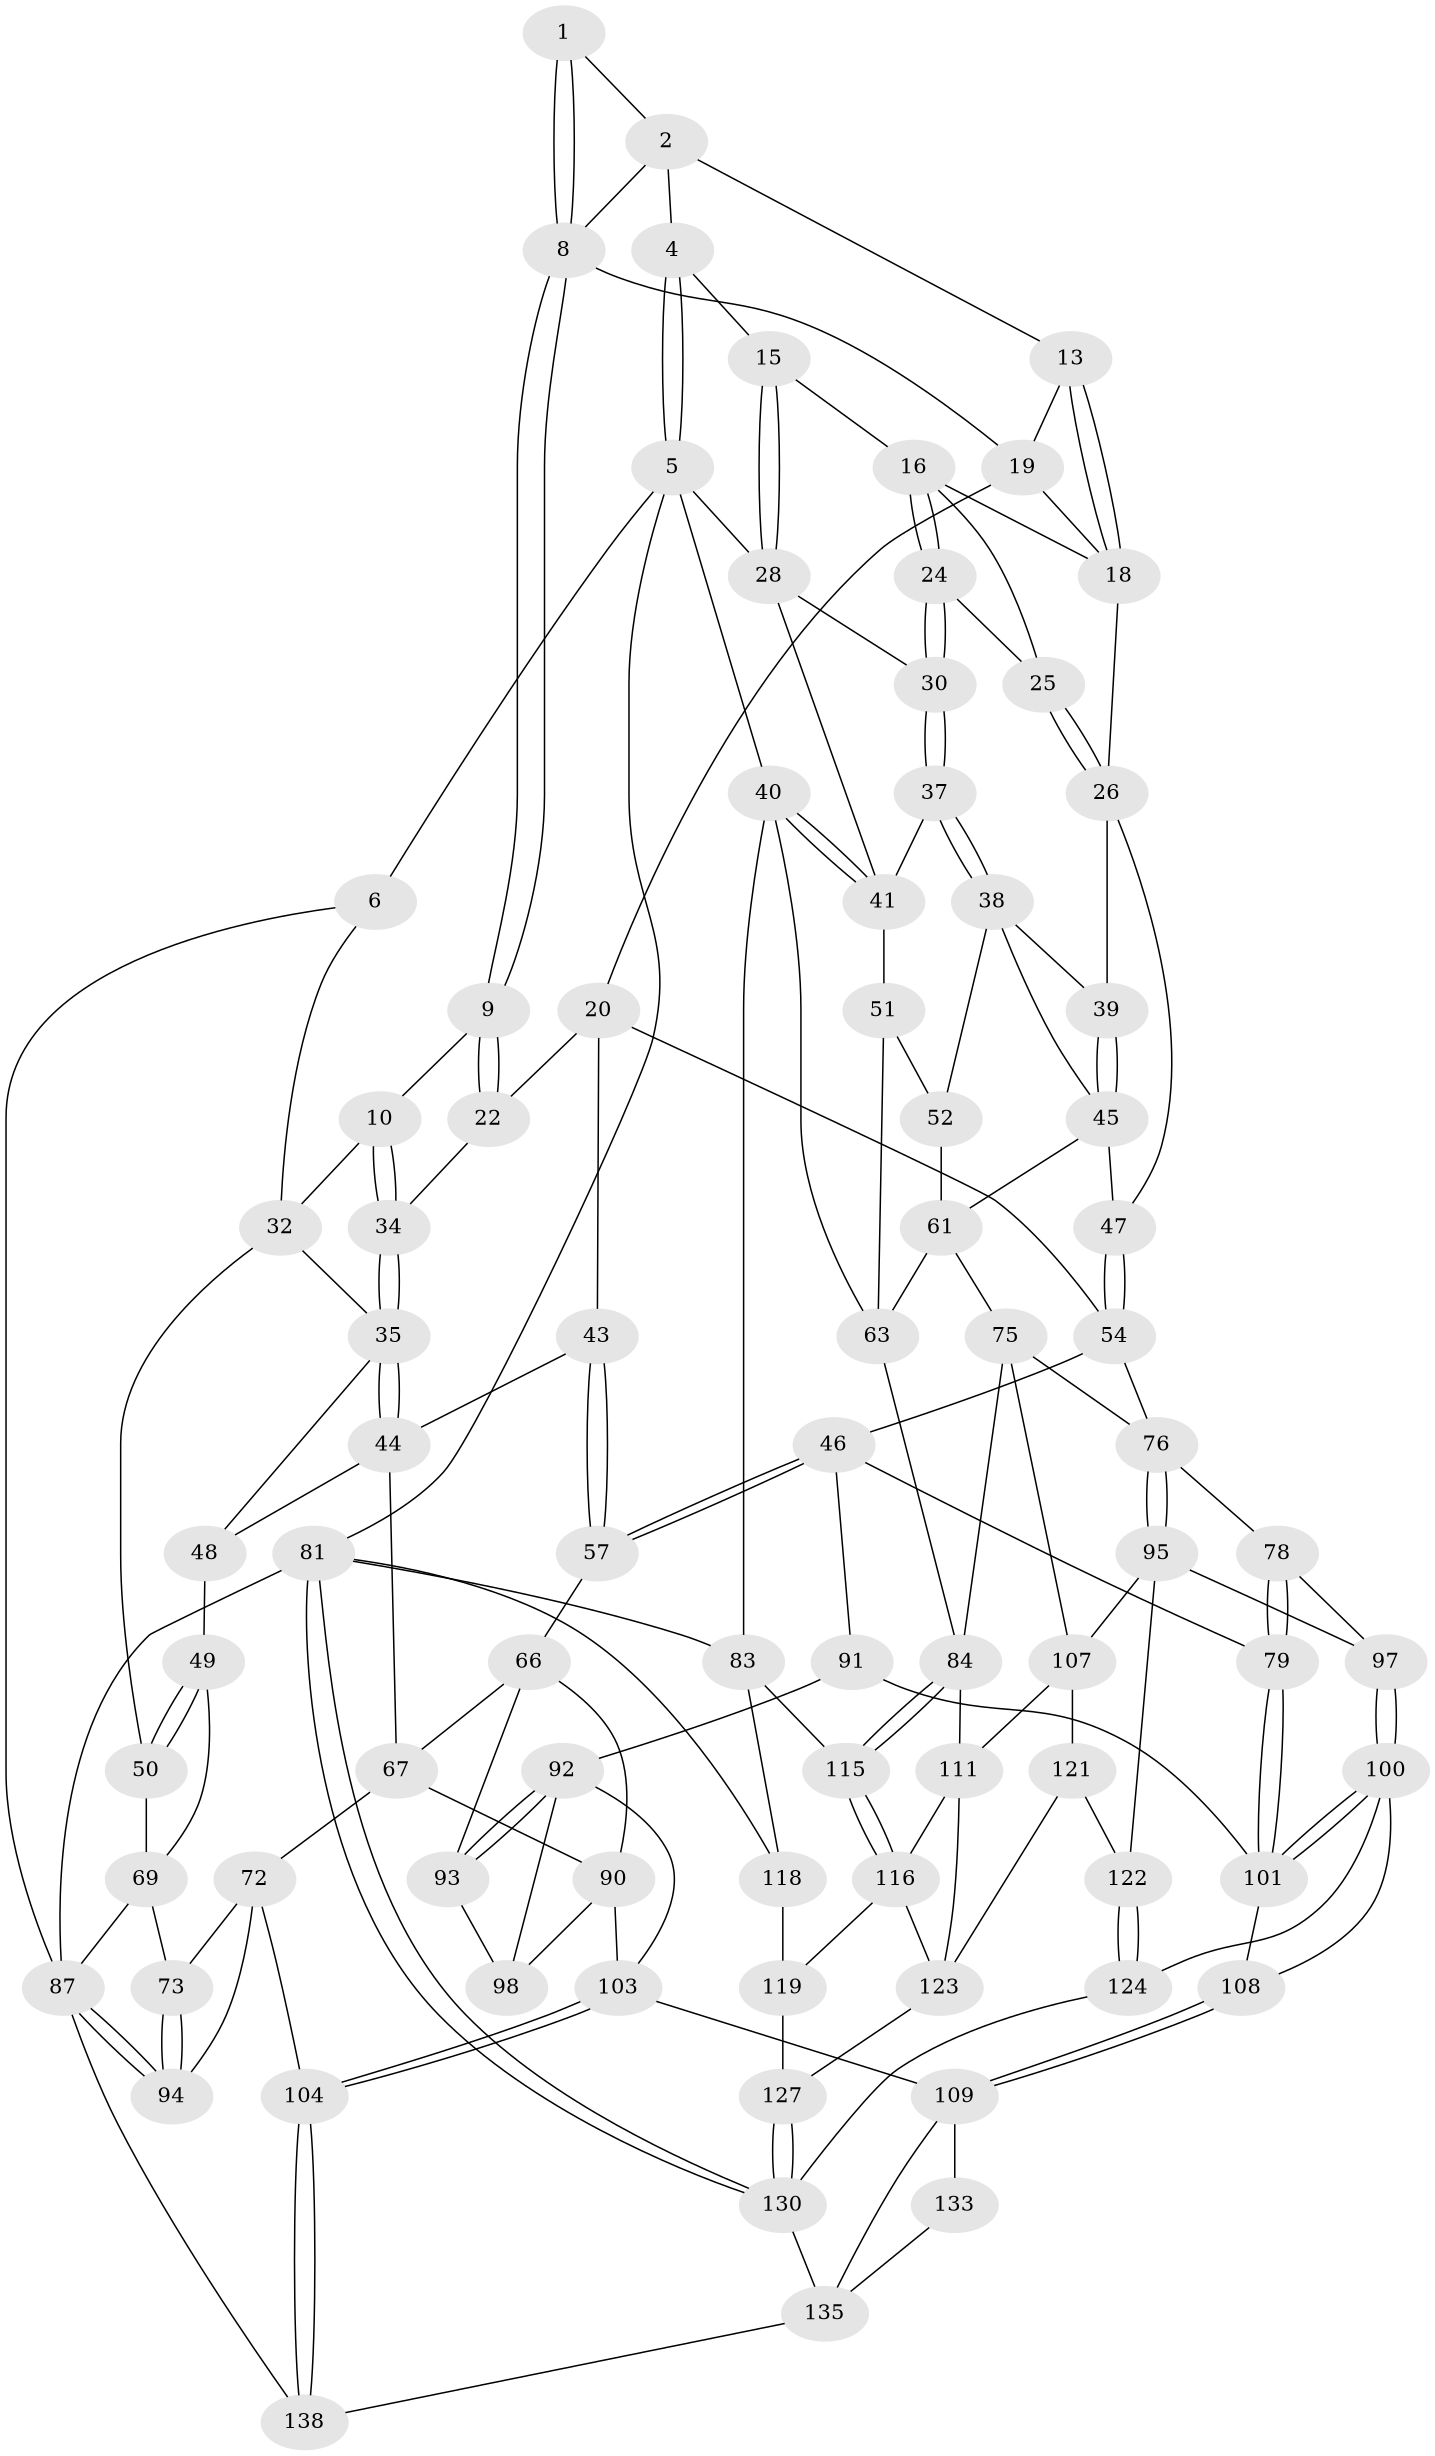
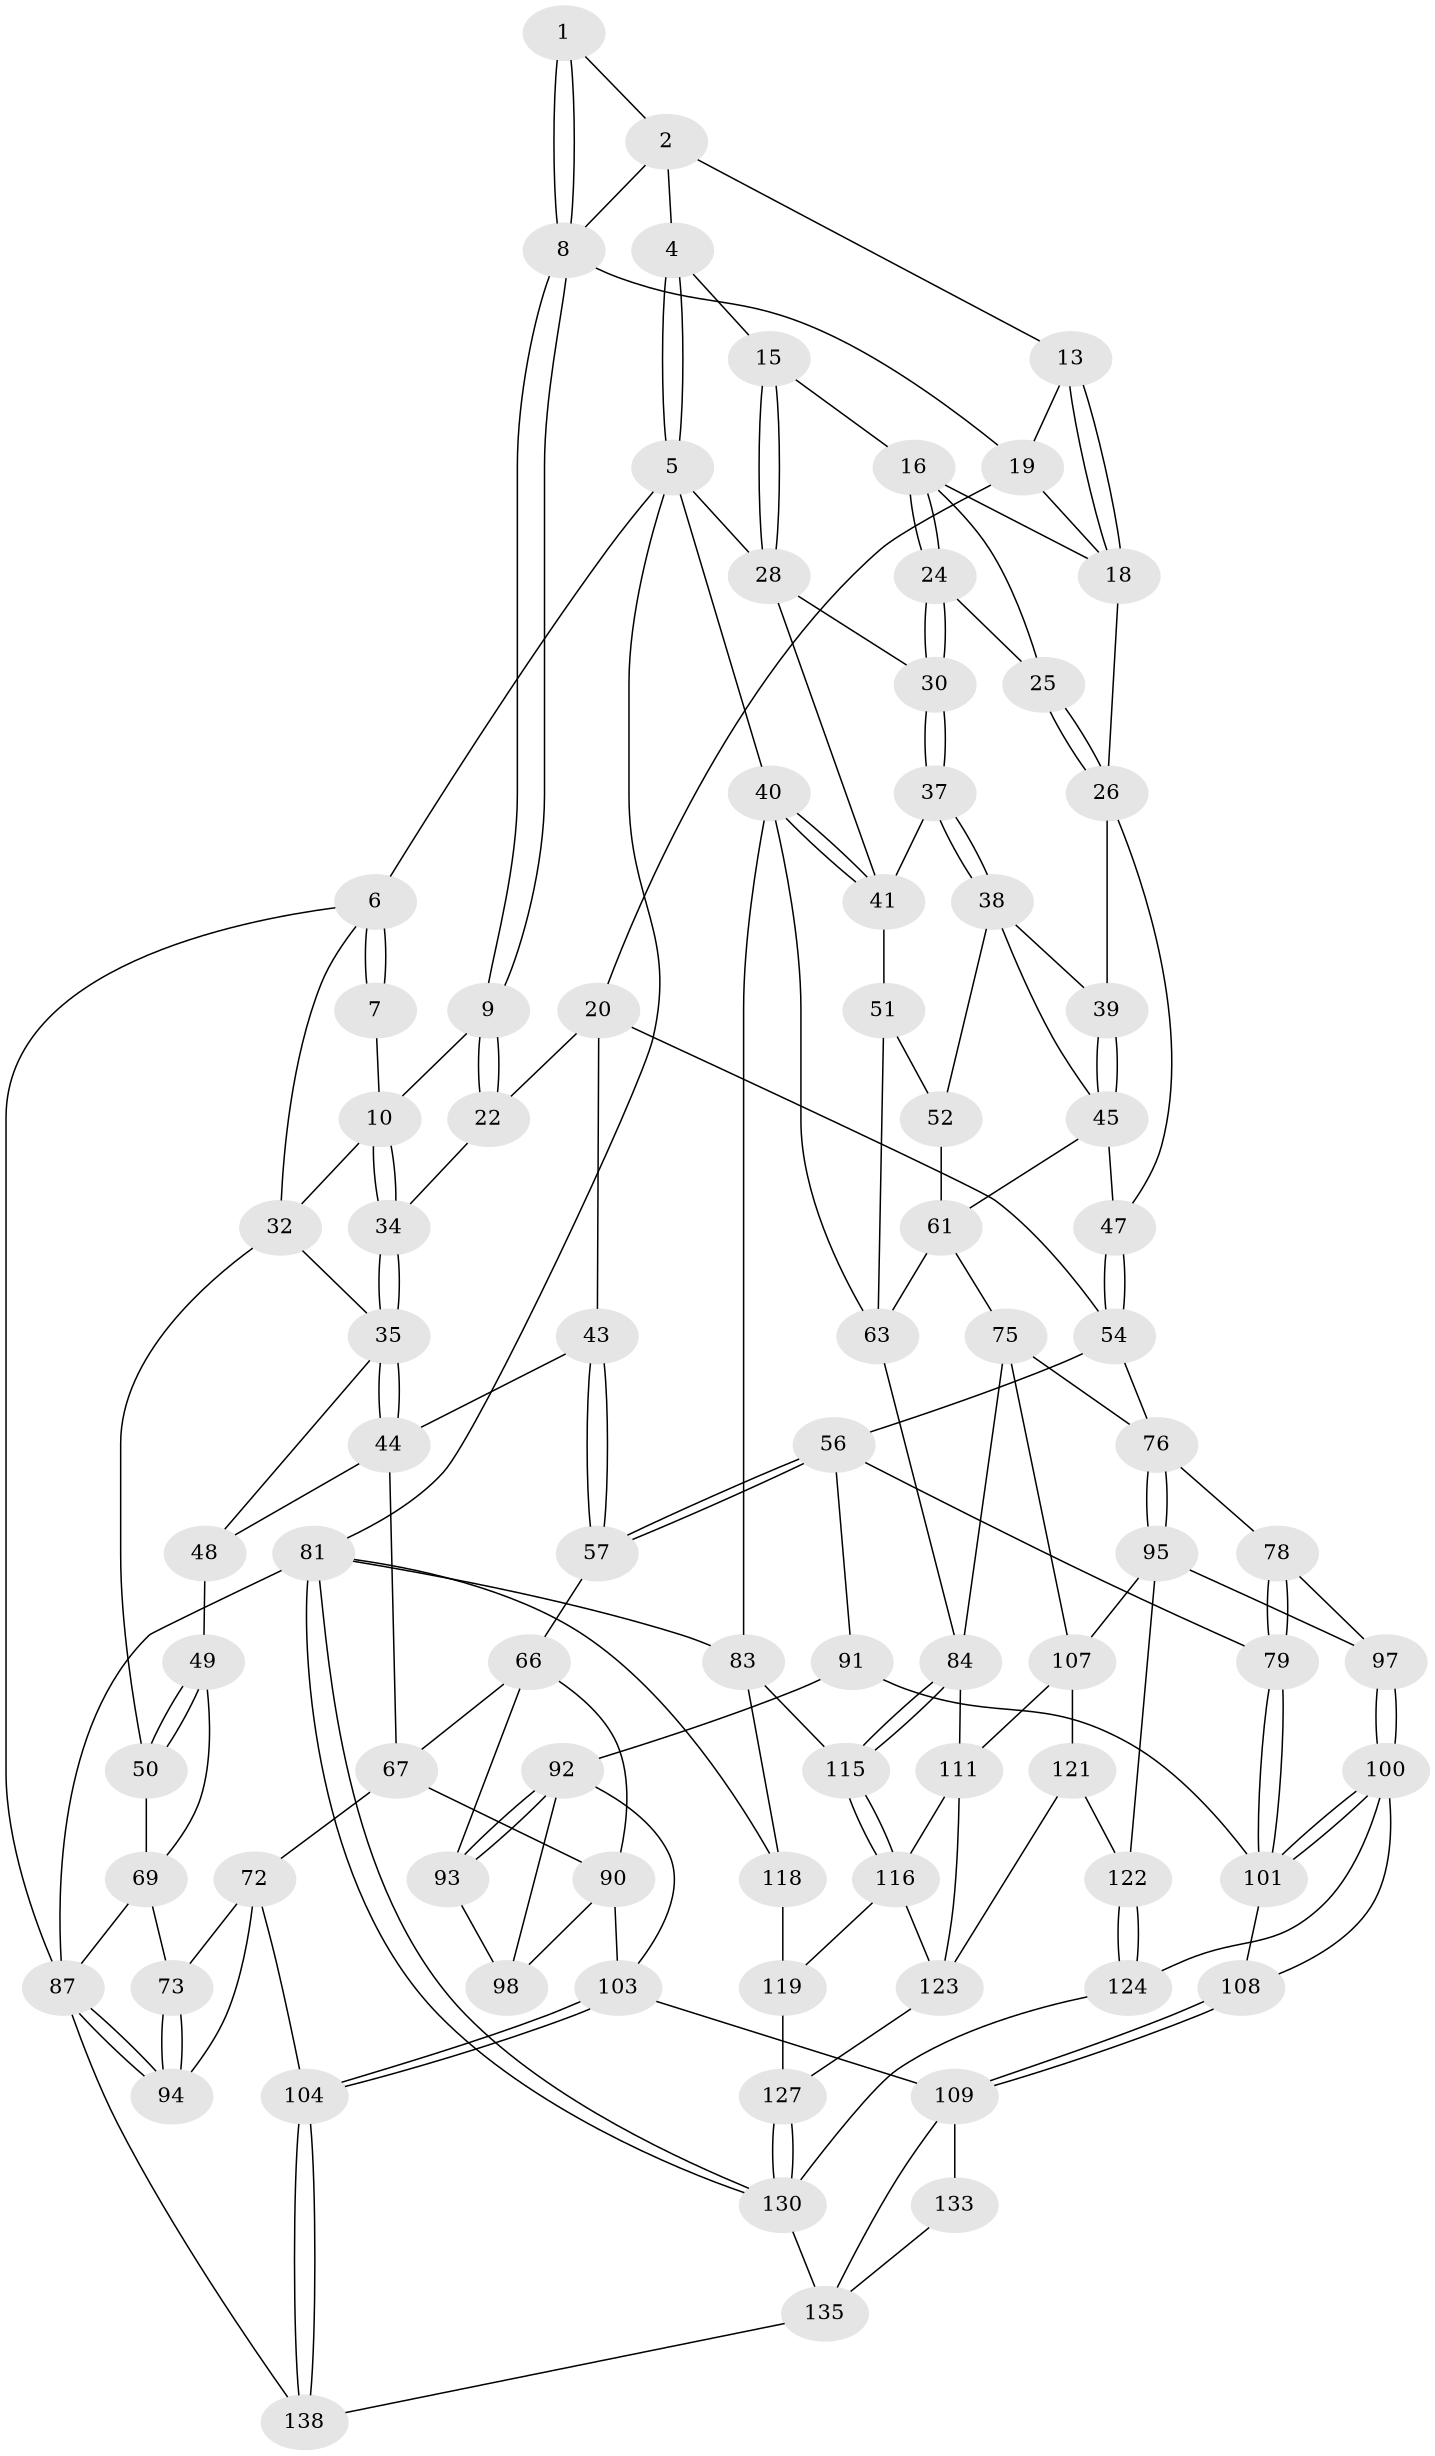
none -> (376, 1011)
(834, 1445) -> (834, 1445)
